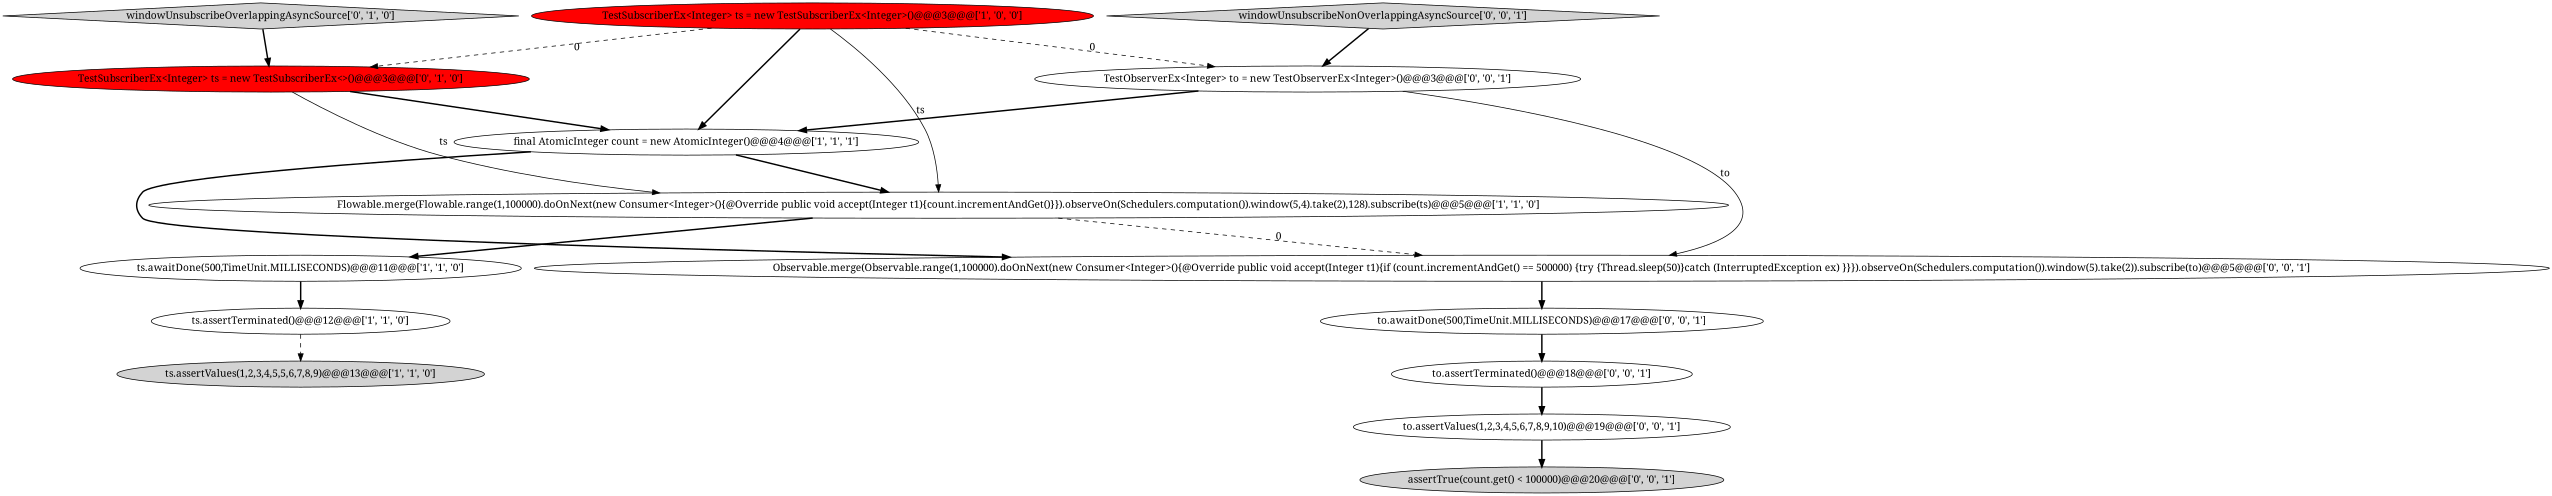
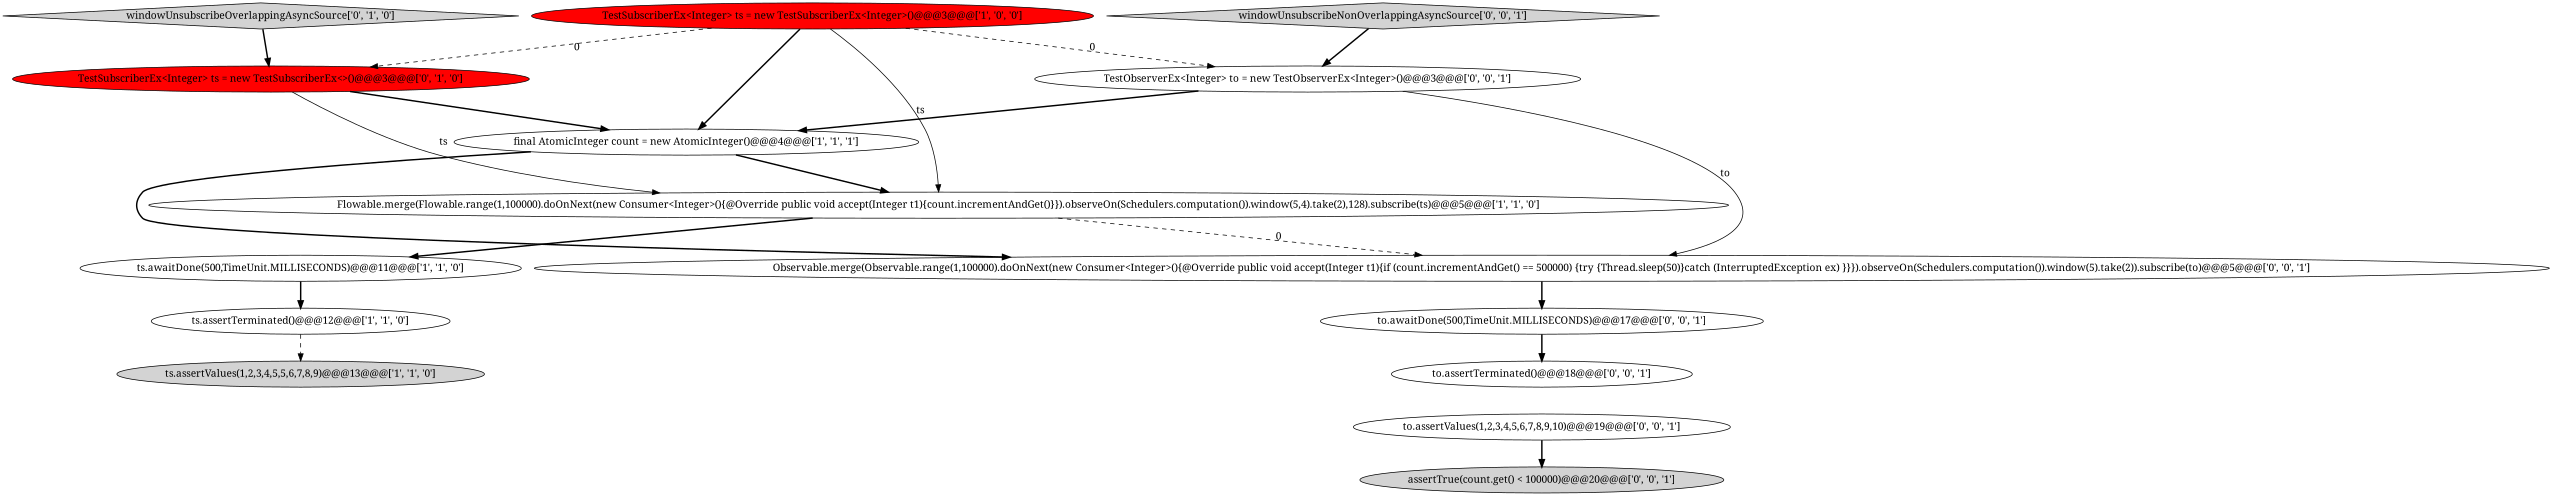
(1542, 397) -> none
